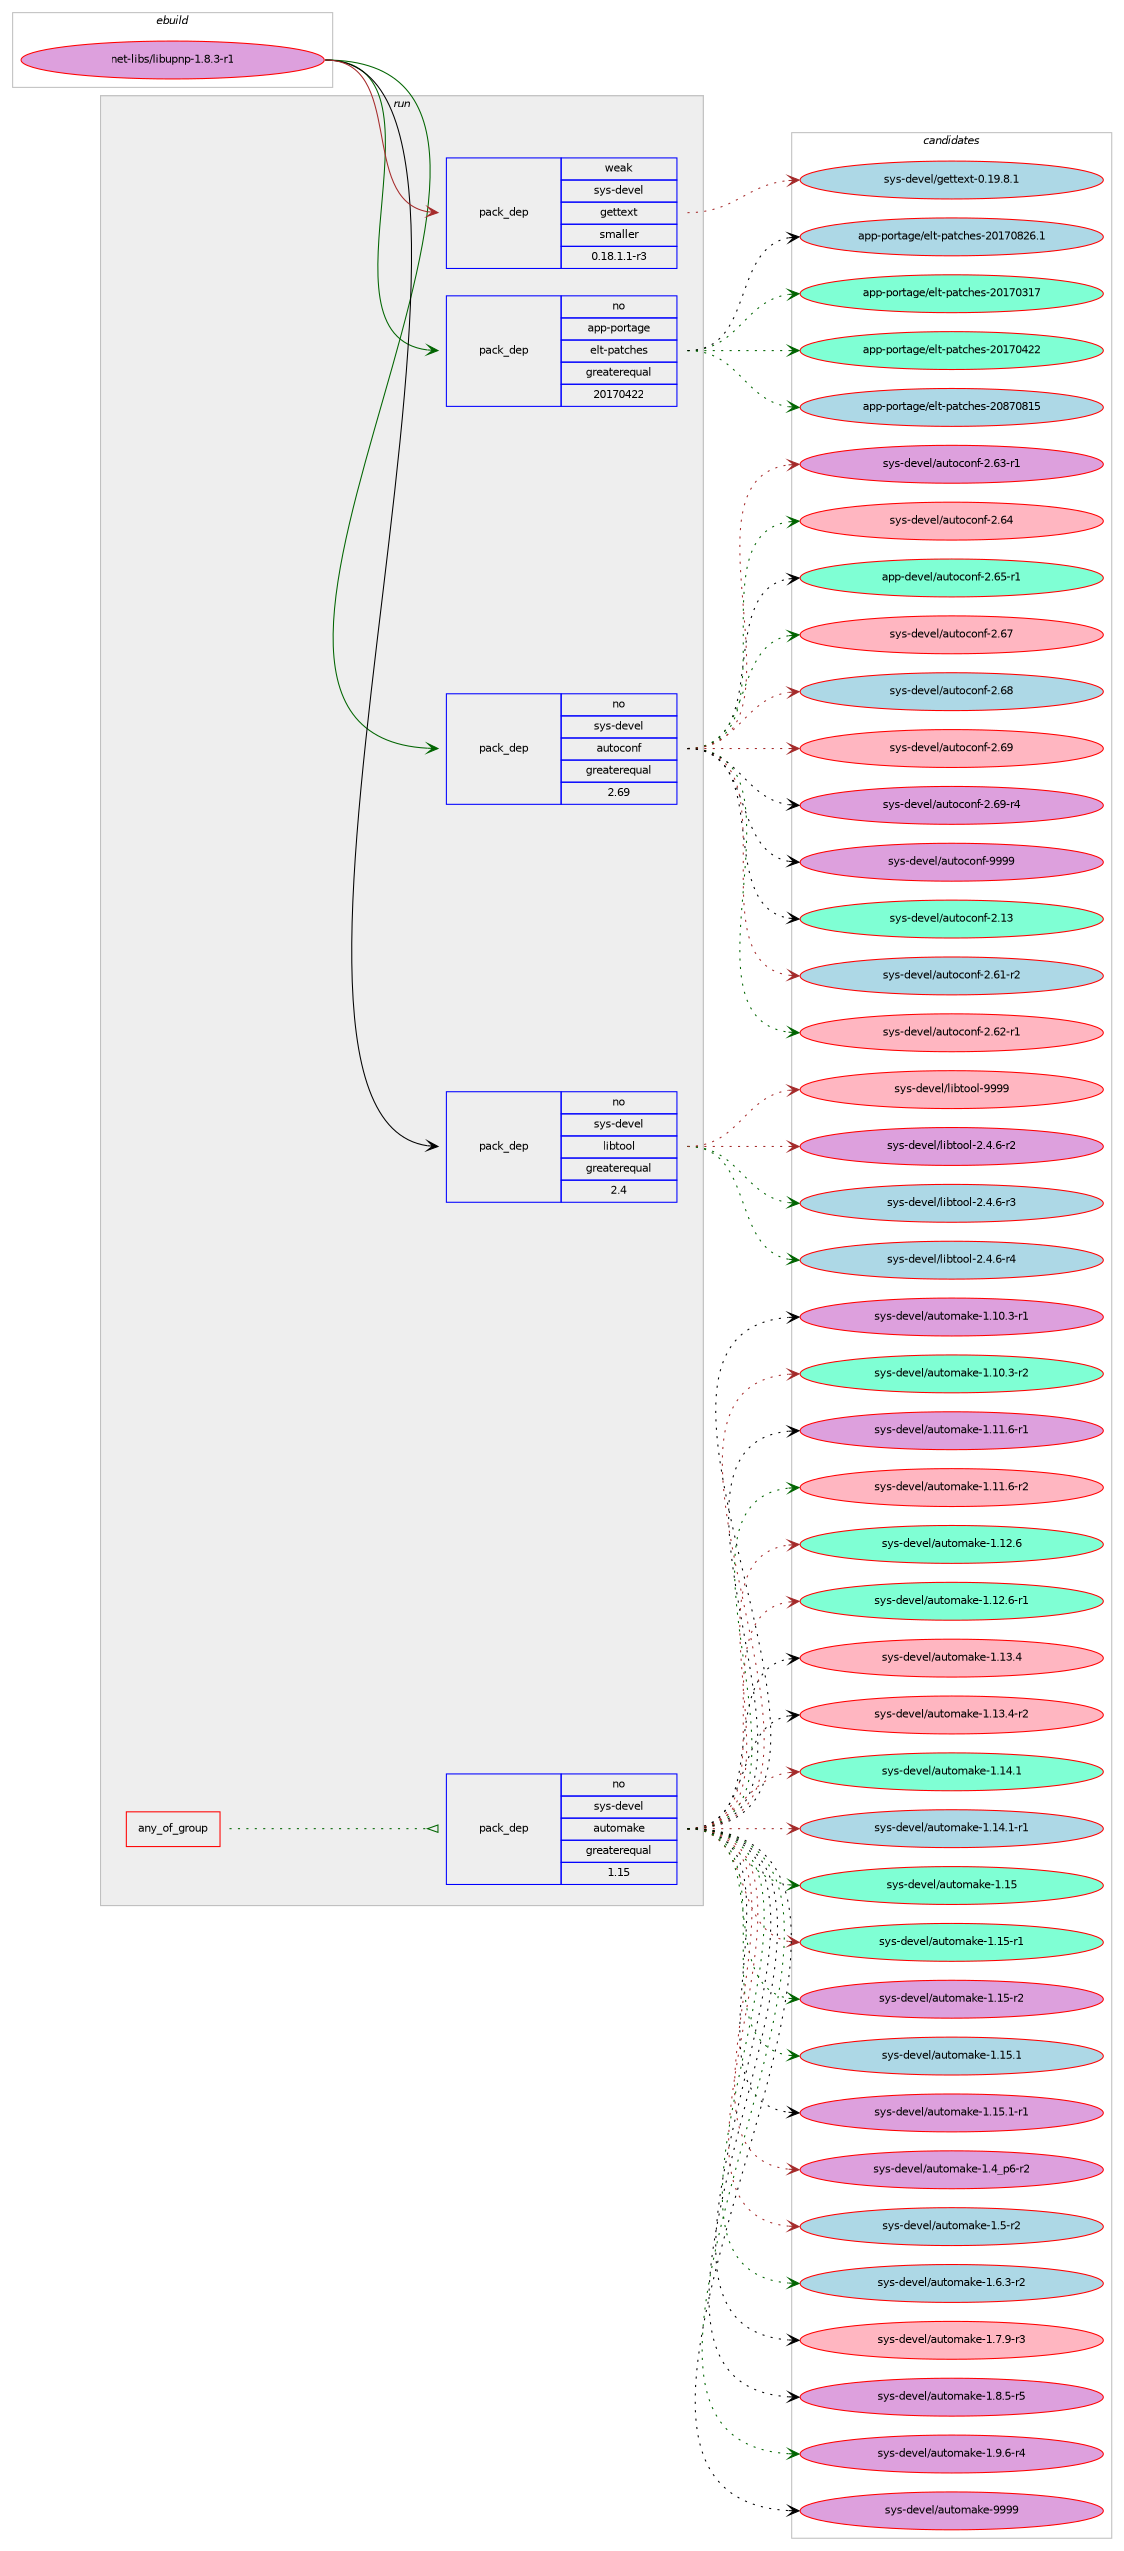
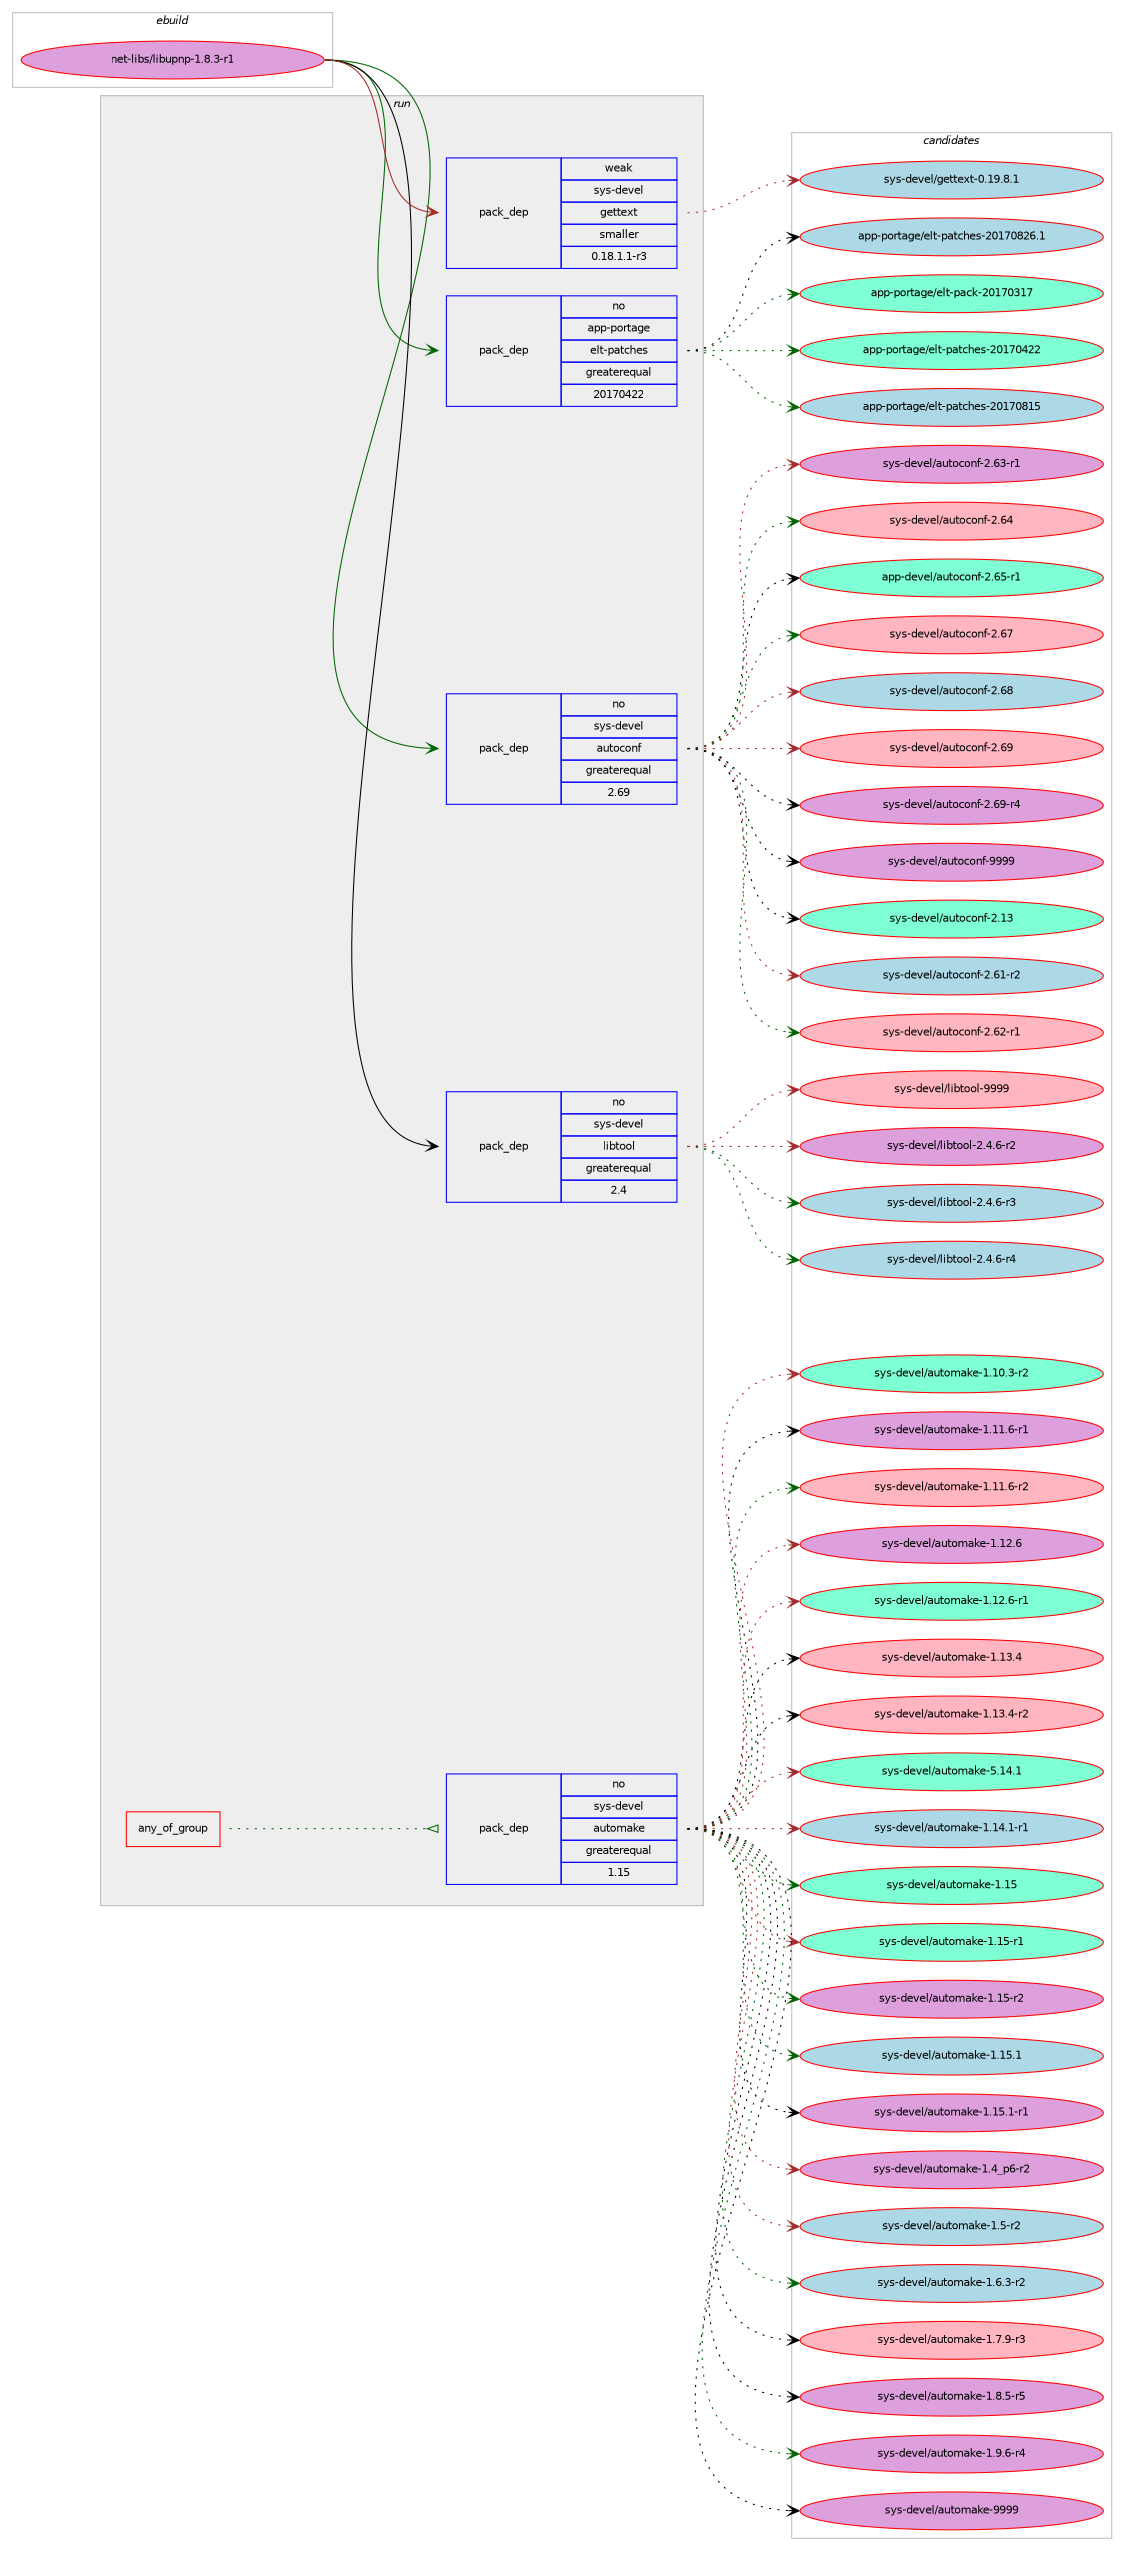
(952, 294) -> (952, 294)
(952, 407) -> (952, 407)
(952, 1317) -> none
(952, 1544) -> (952, 1544)
(952, 1772) -> (952, 1772)
